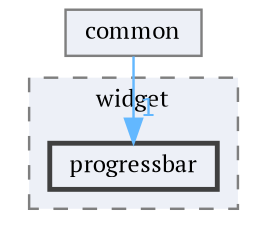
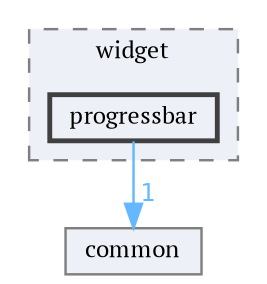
(134, 94) -> (134, 176)
